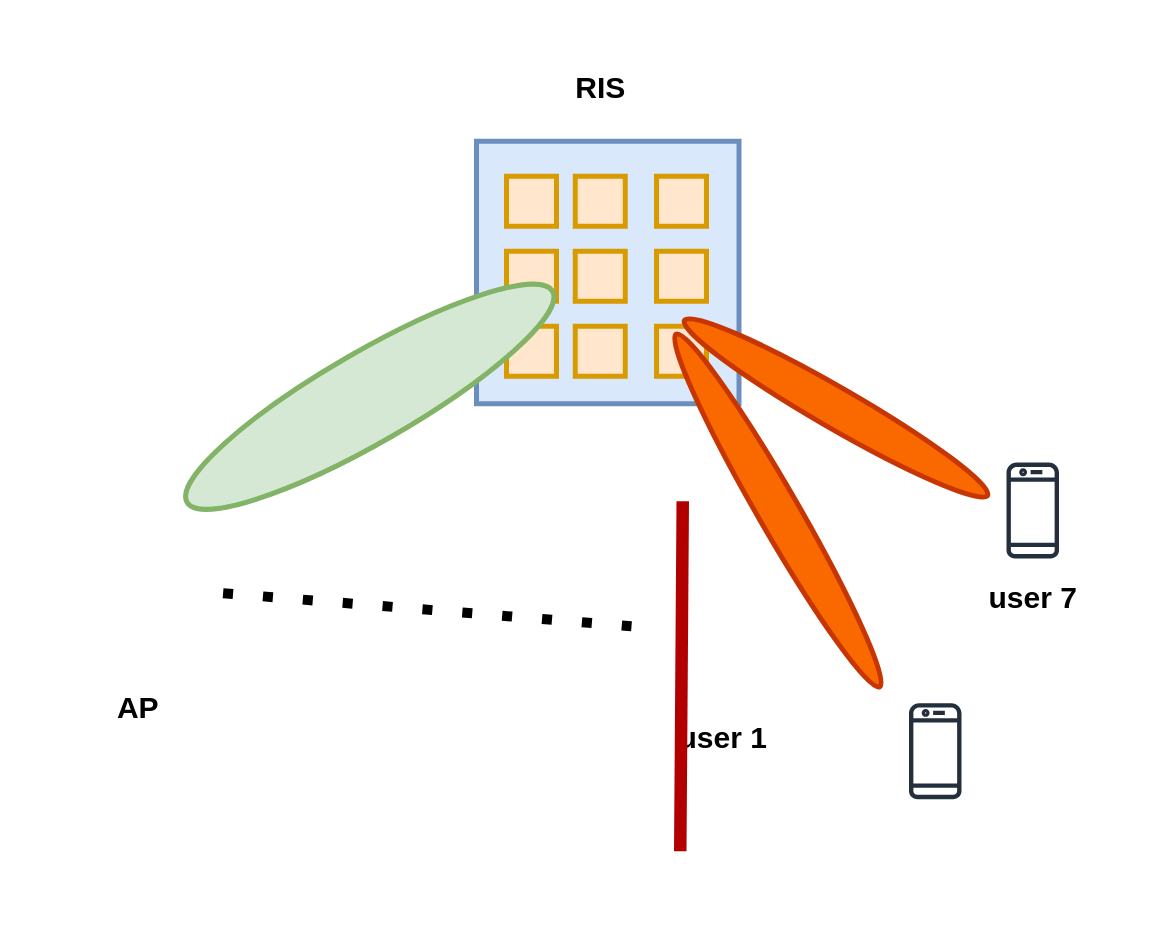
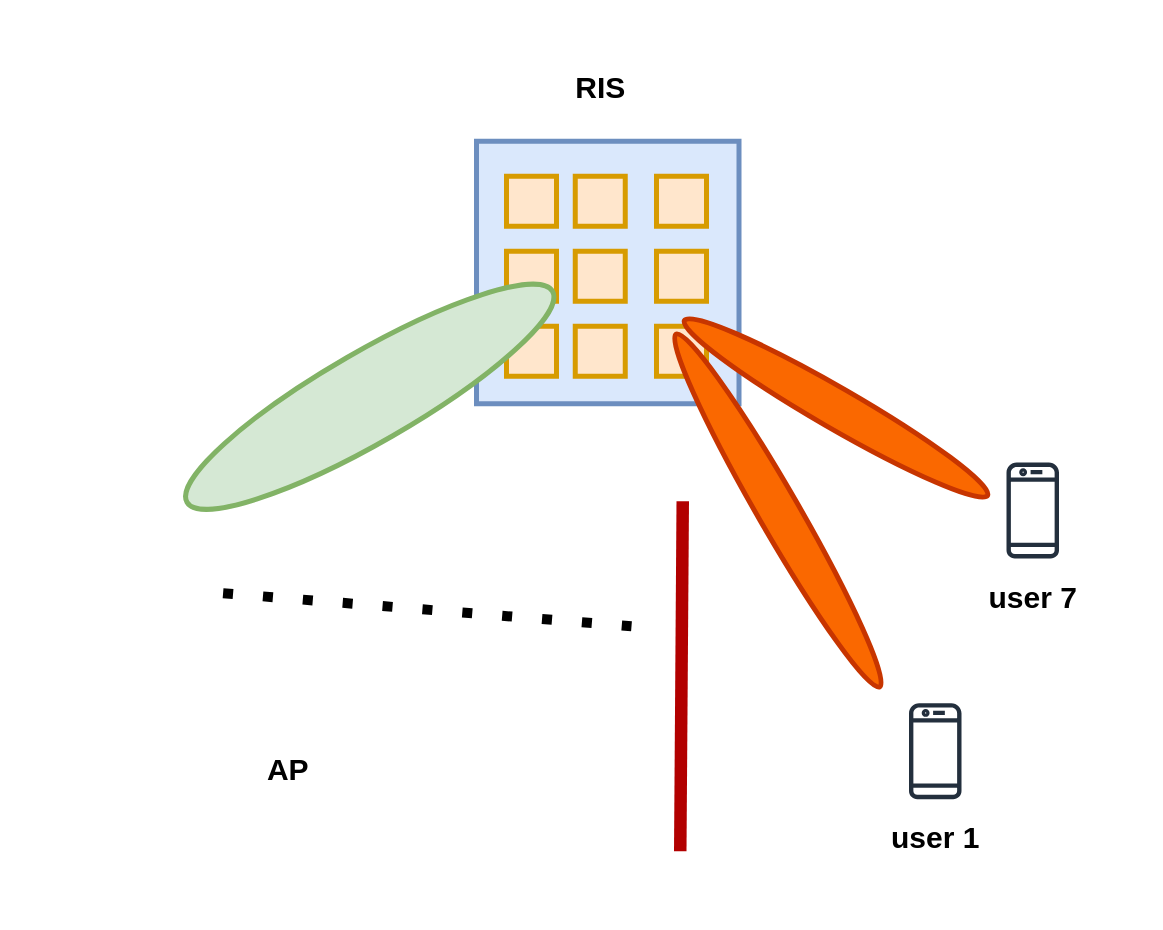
(138, 709) -> (288, 771)
(723, 739) -> (935, 839)
